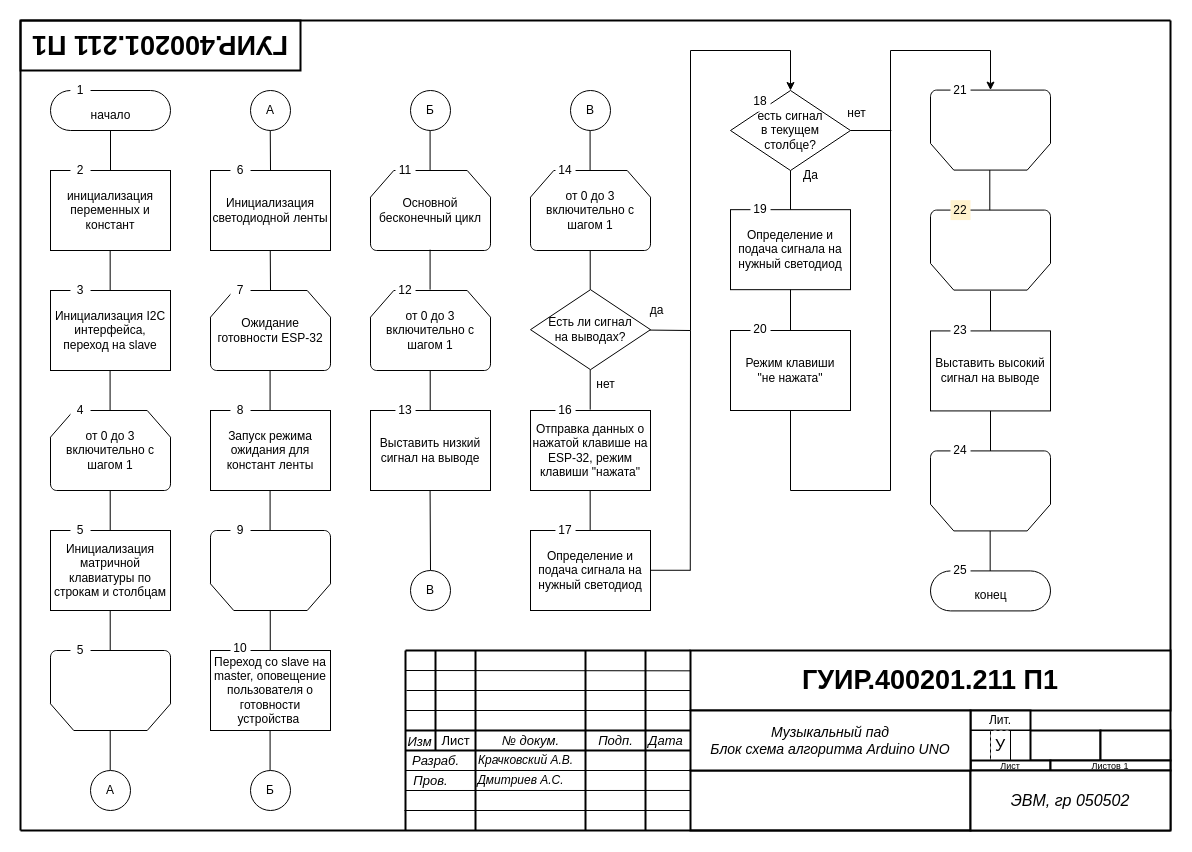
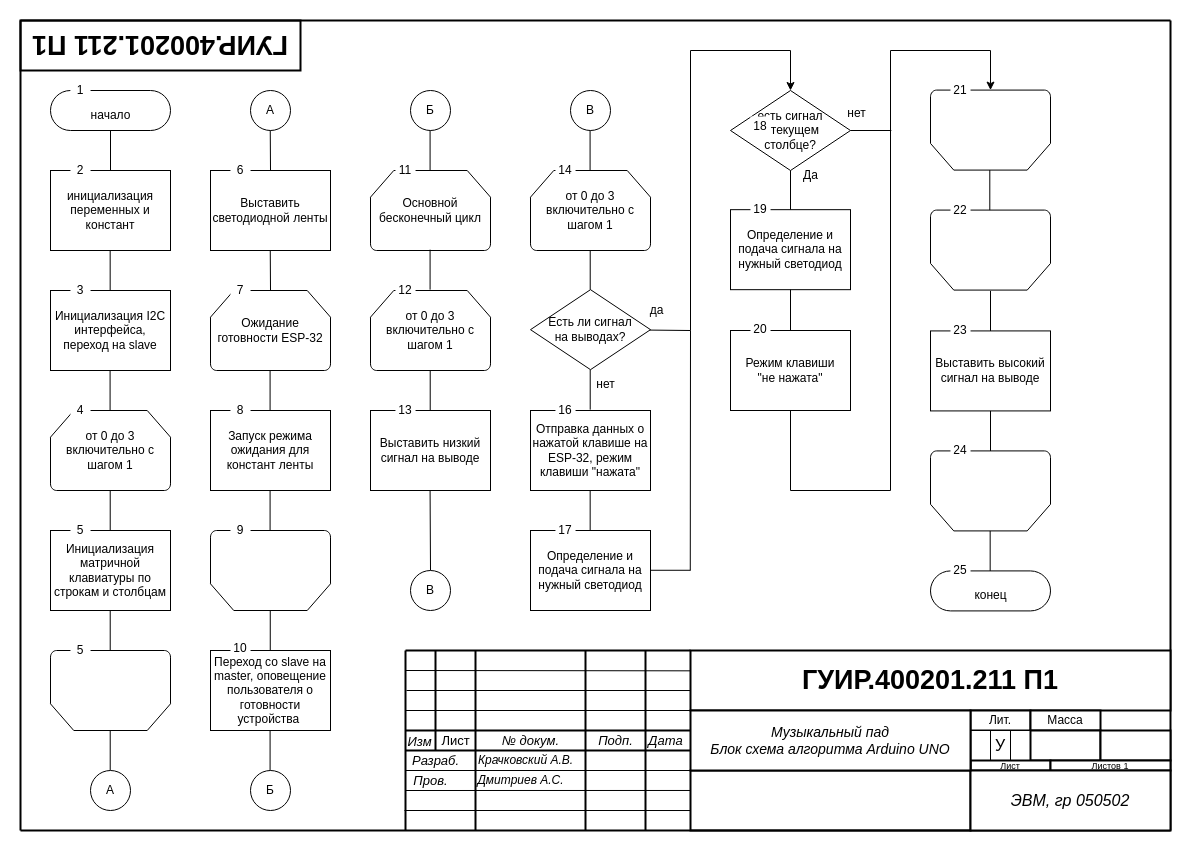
(761, 102) -> (761, 127)
(961, 210) -> (961, 210)
(271, 211) -> (271, 211)
none -> (1066, 721)
(1001, 746) -> (1001, 746)
